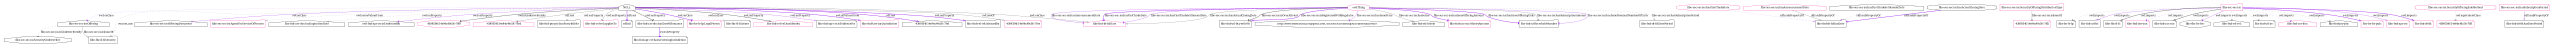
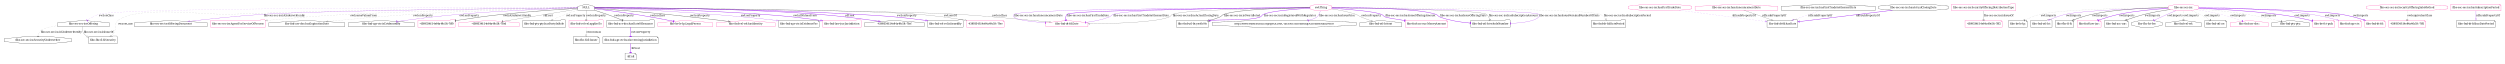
(2232, 8) -> (2183, 8)
(679, 12) -> (586, 31)
(2184, 12) -> (2133, 12)
(2301, 12) -> (2256, 12)
(627, 15) -> (631, 48)
(299, 16) -> (284, 16)
(1414, 16) -> (1371, 16)
(381, 24) -> (381, 24)
(444, 24) -> (437, 24)
(704, 24) -> (685, 24)
